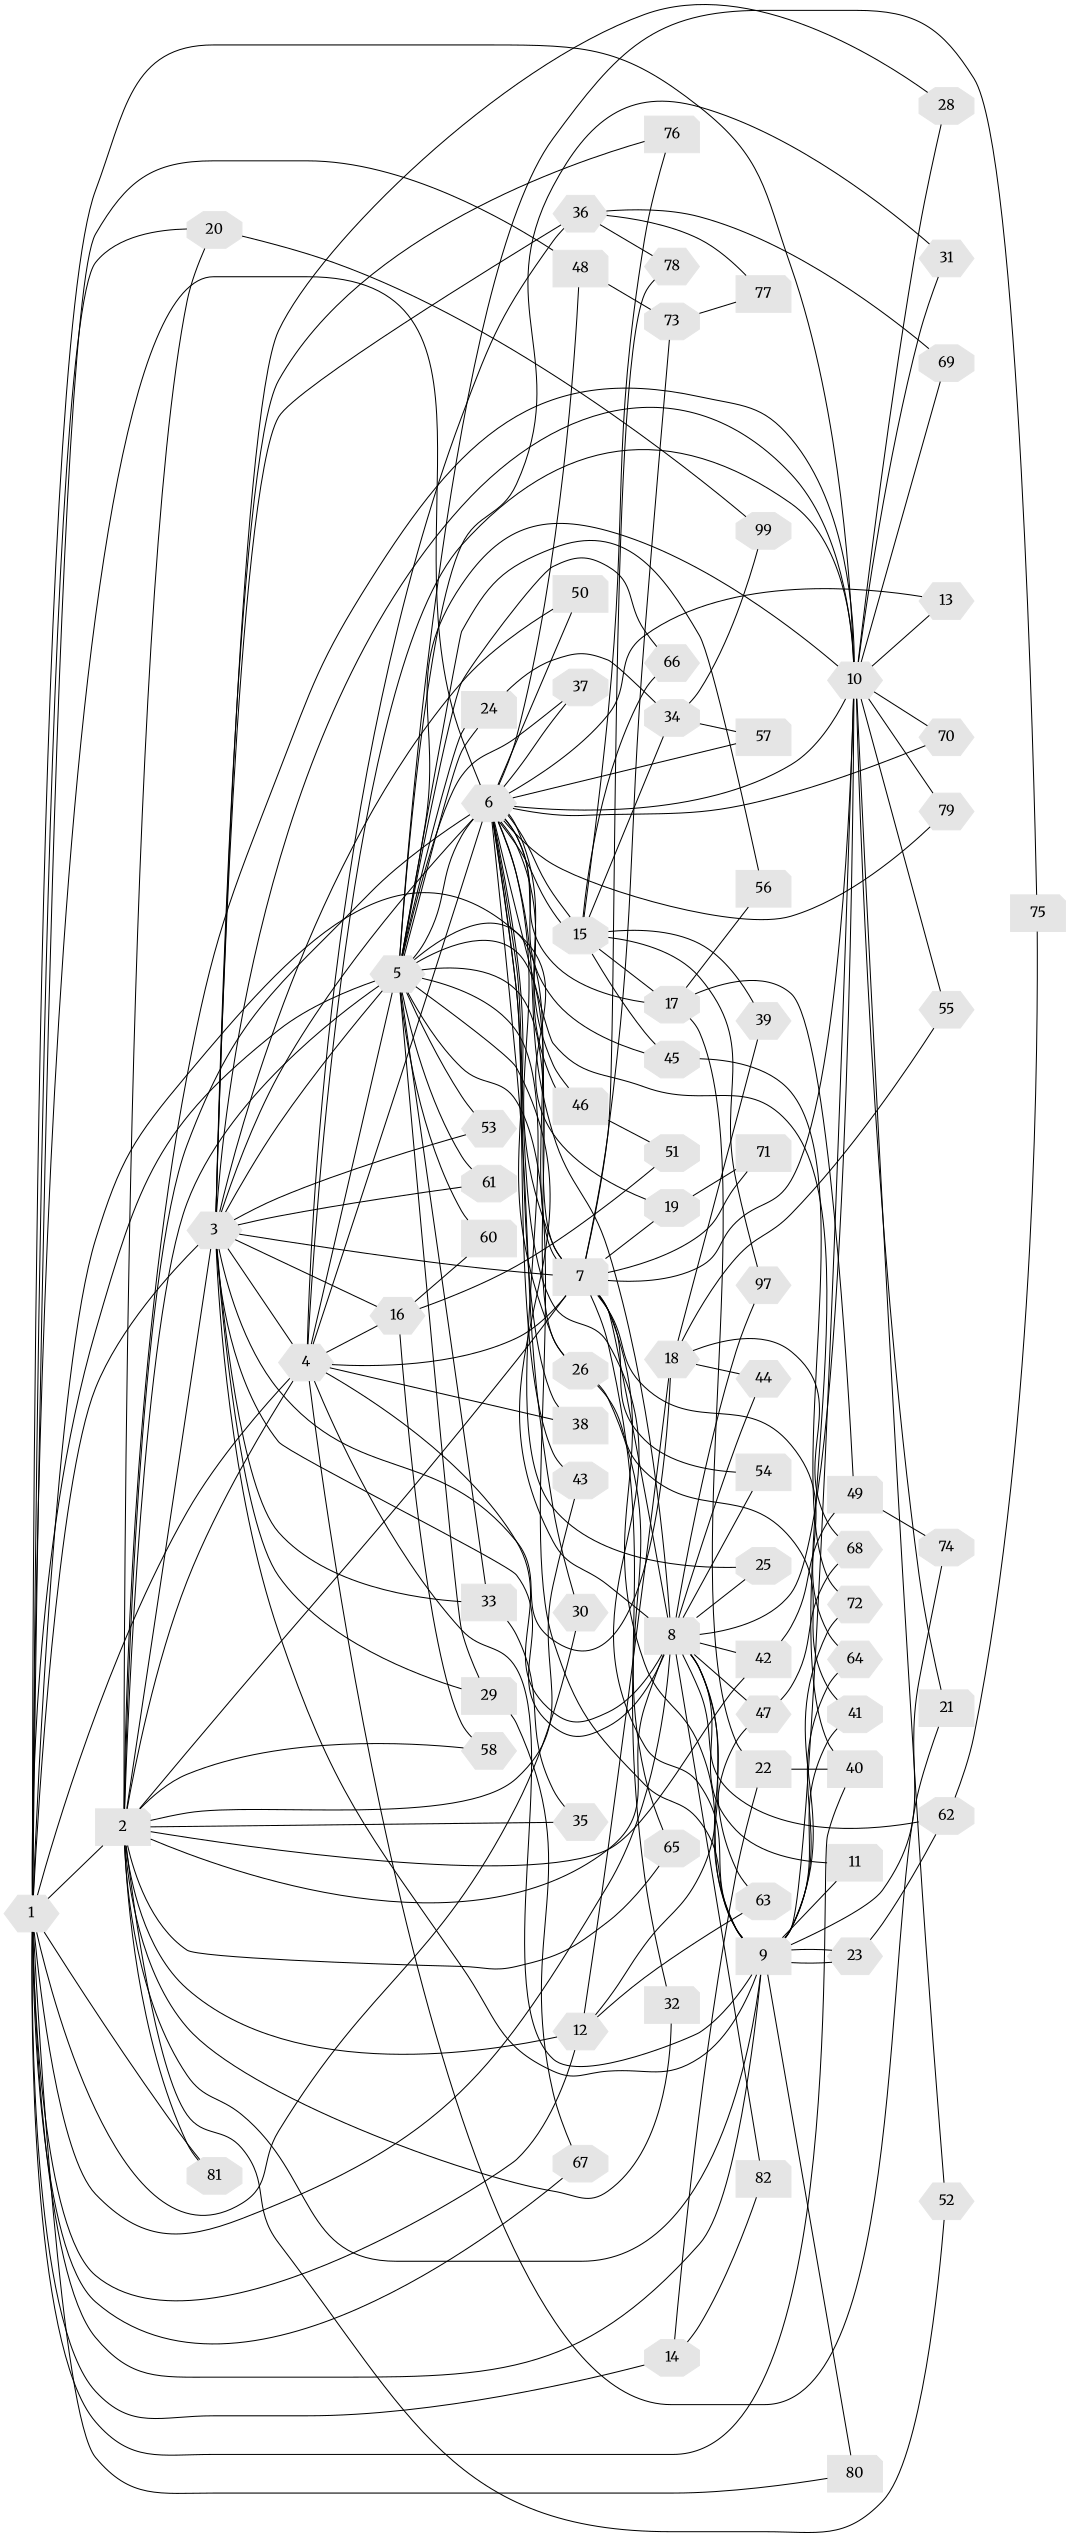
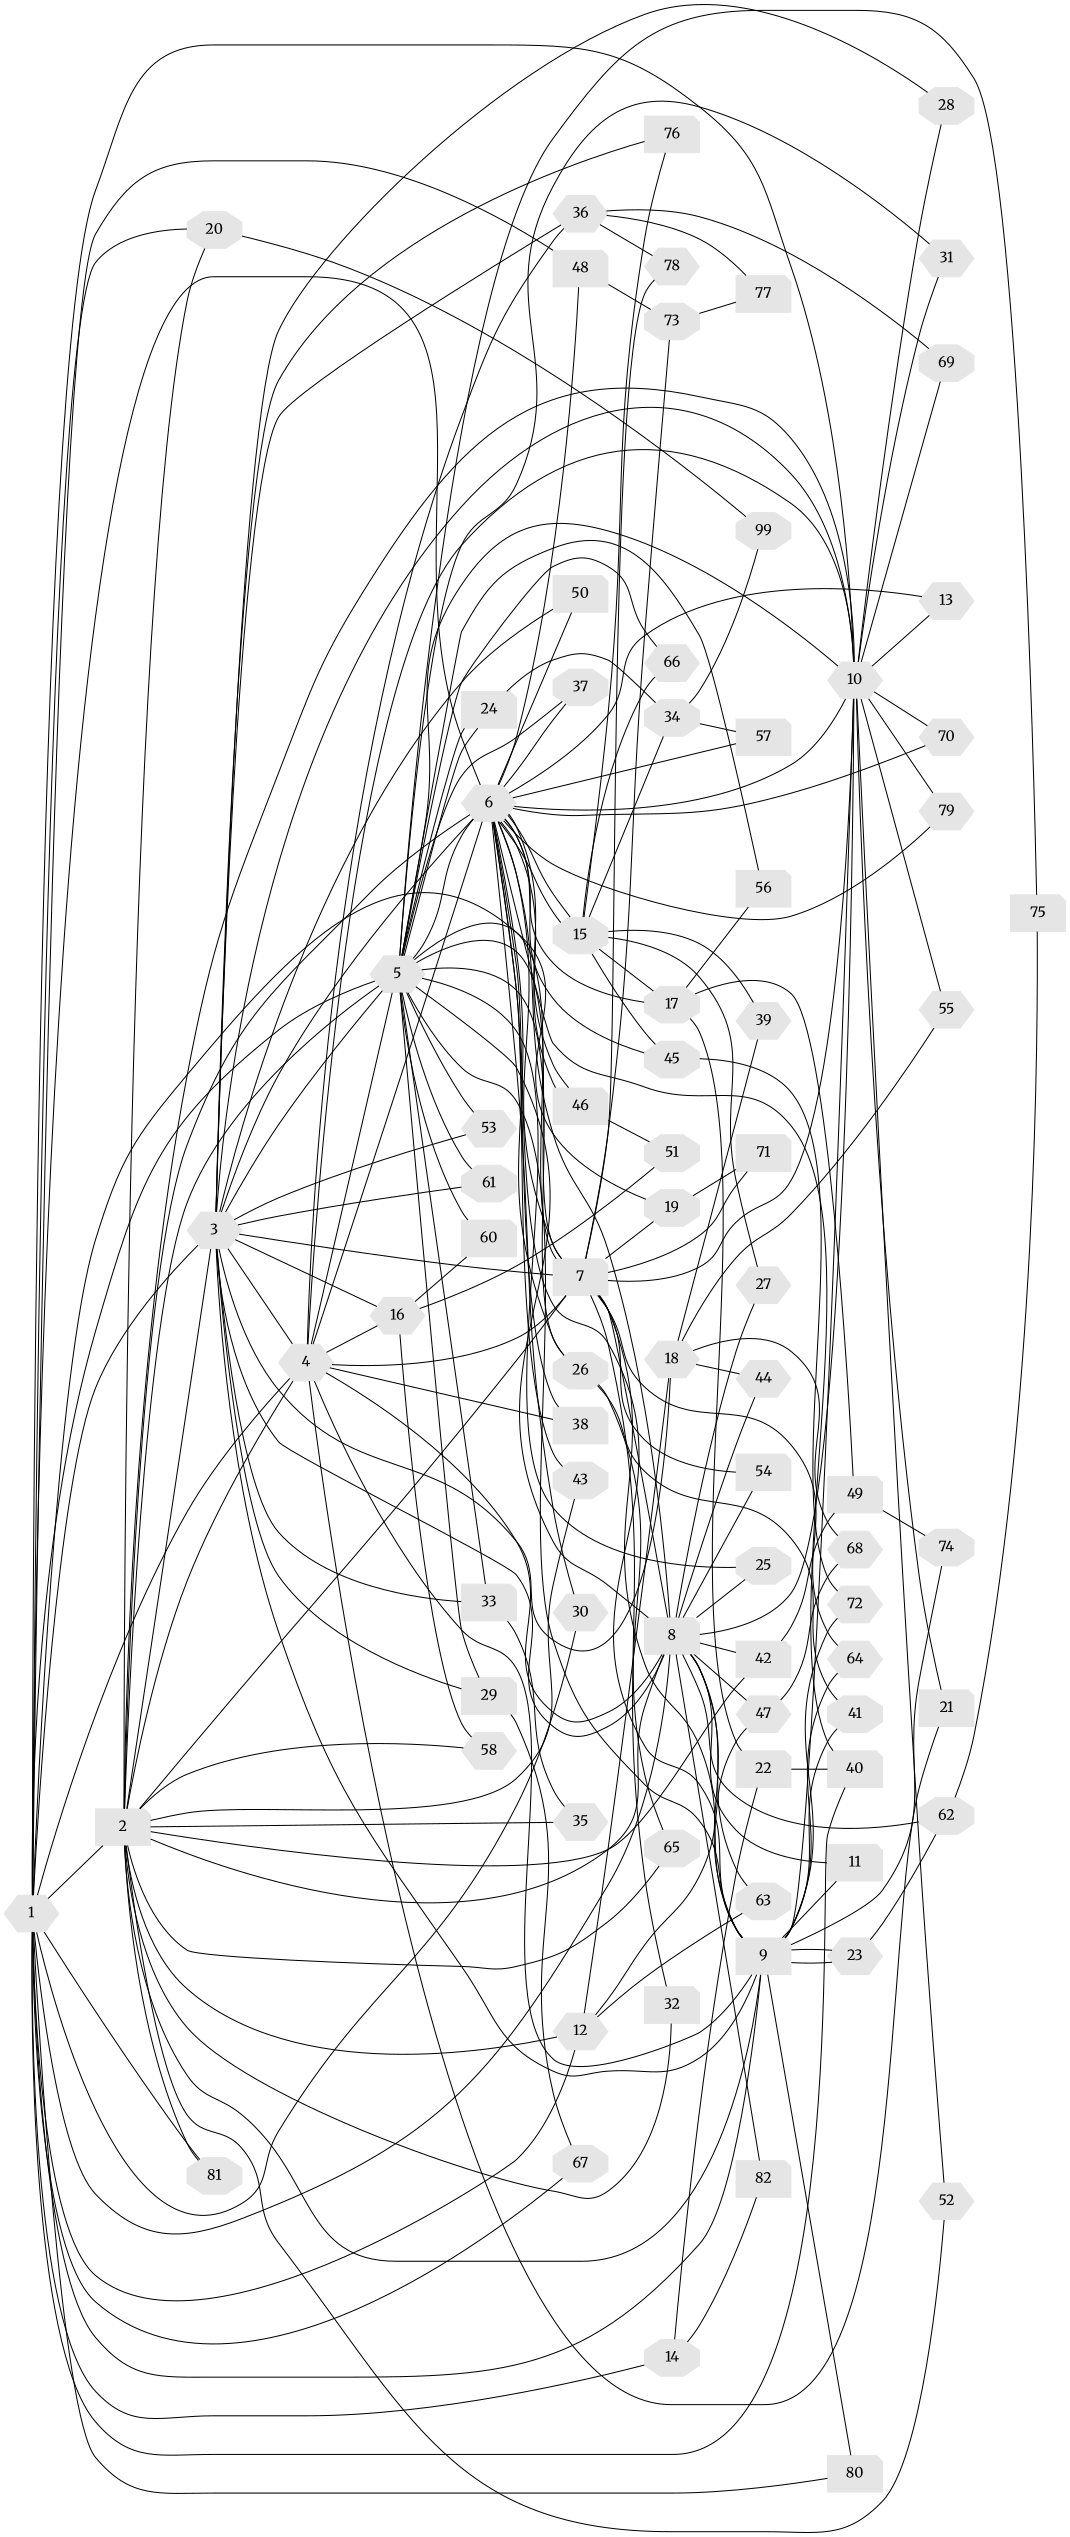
(764, 1285) -> (764, 1285)
